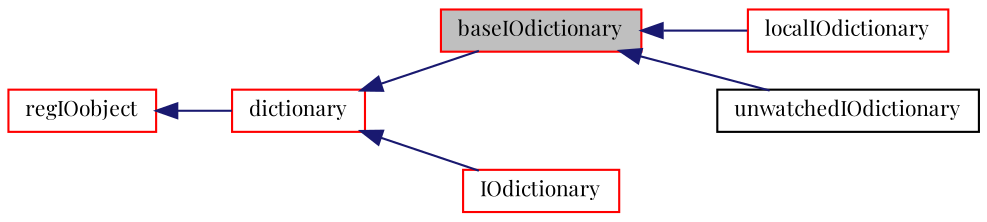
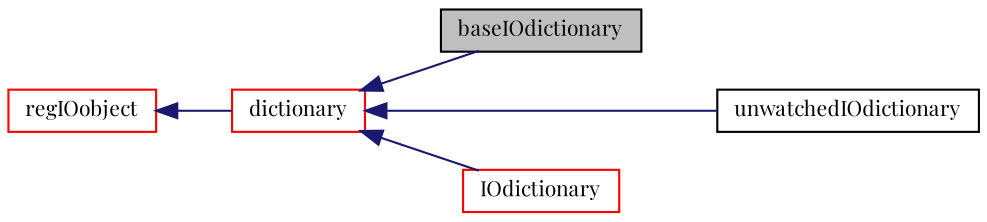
(541, 31) -> (541, 31)
(848, 31) -> none
(705, 73) -> (552, 111)
